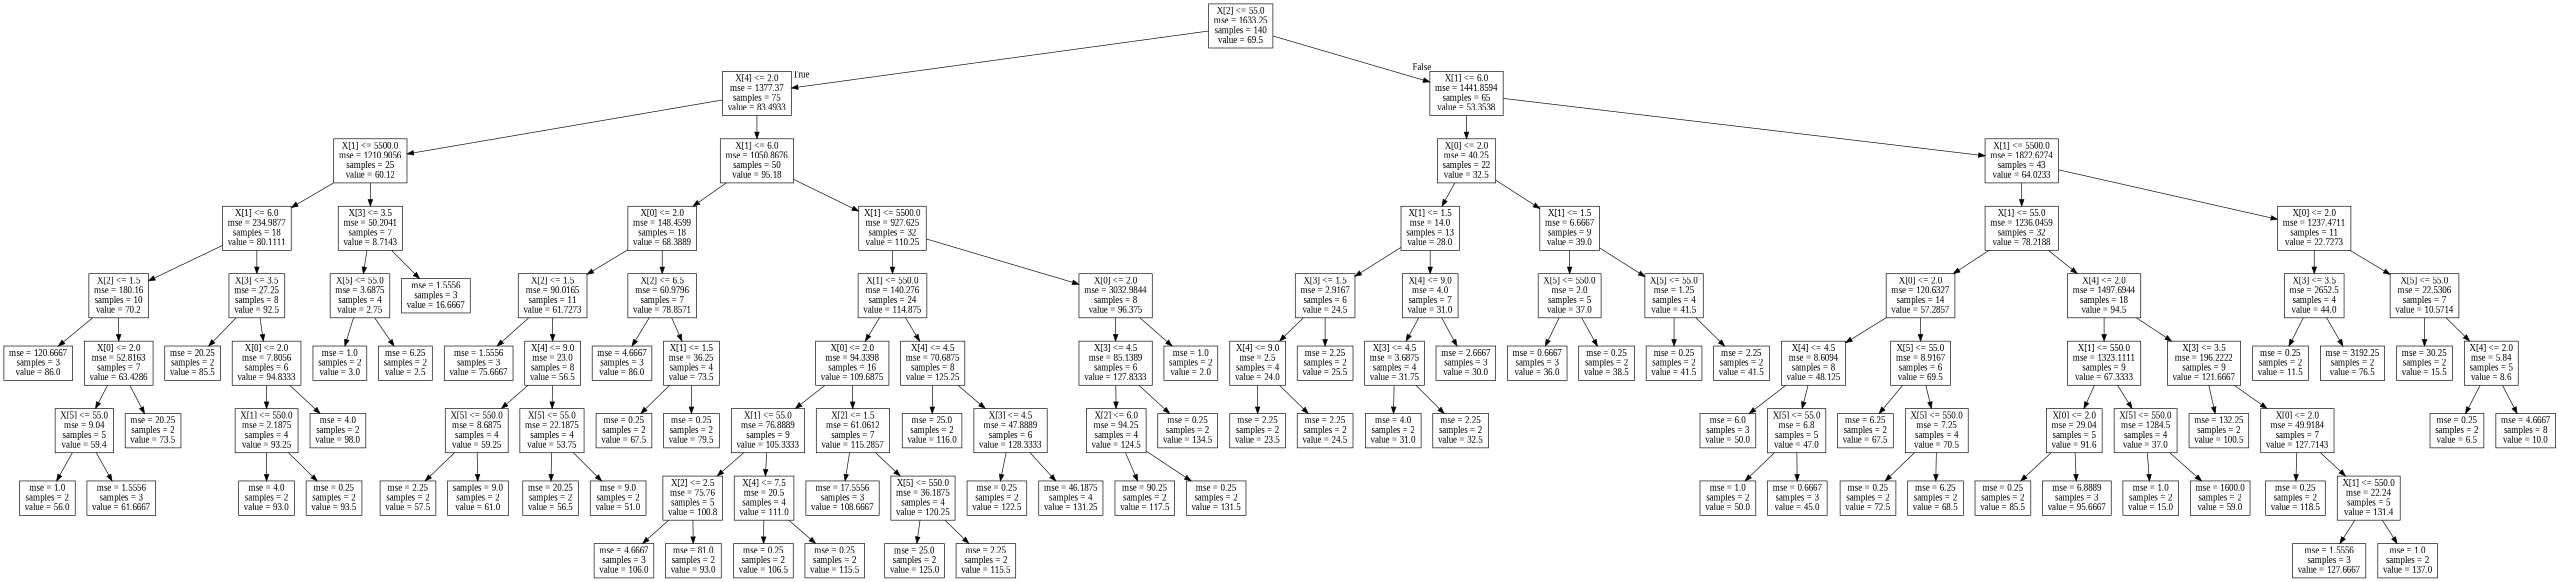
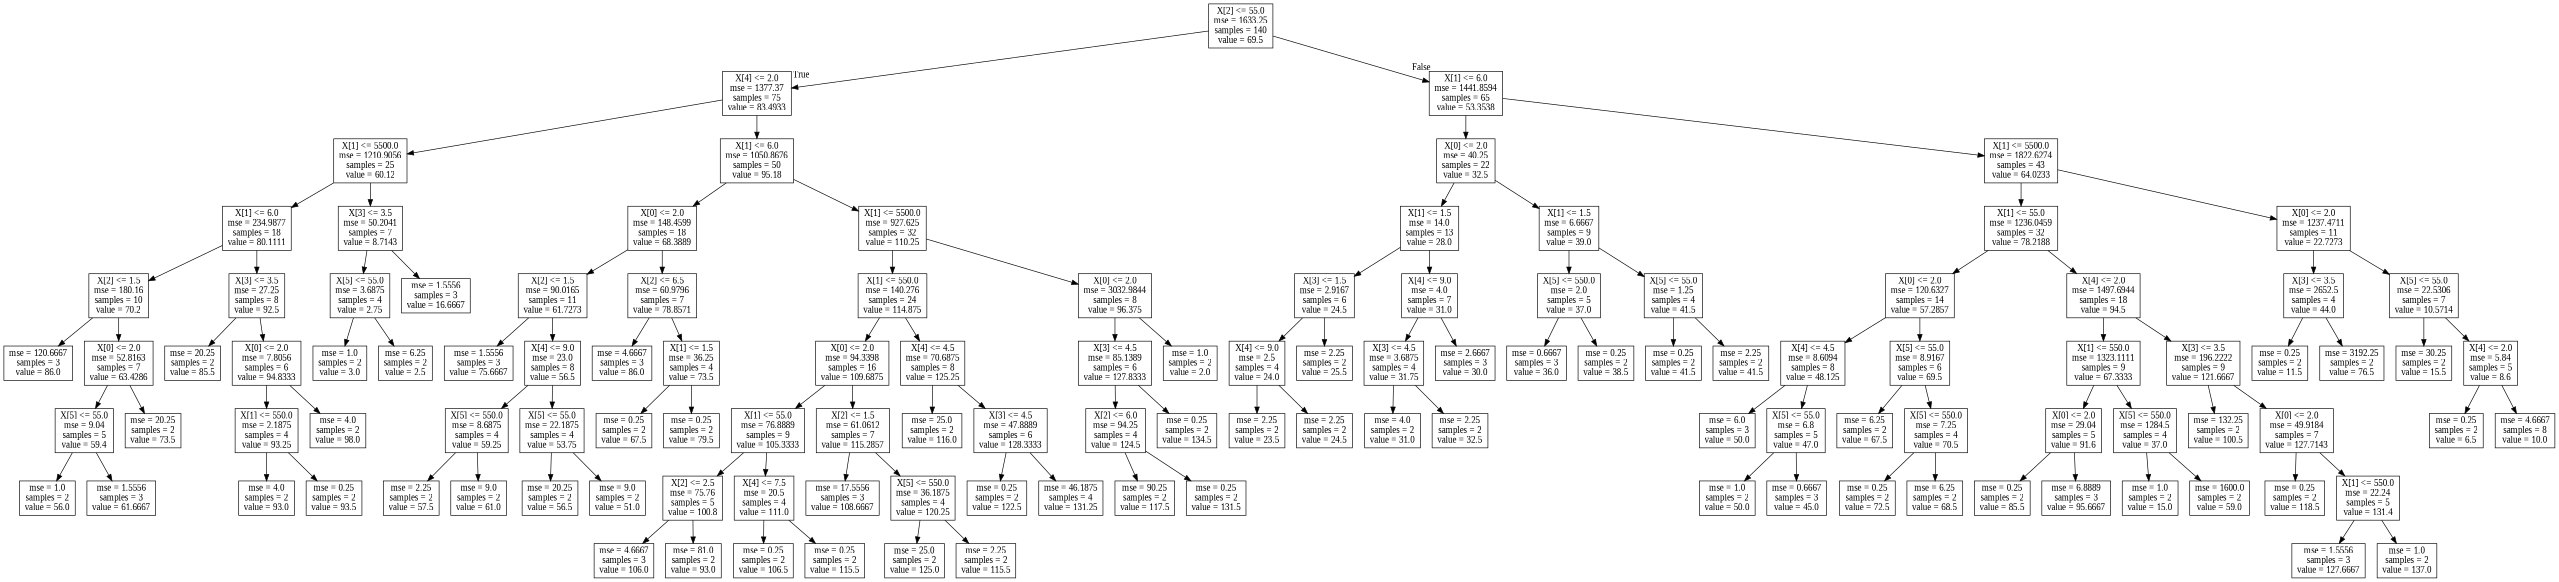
(478, 498) -> (479, 498)
